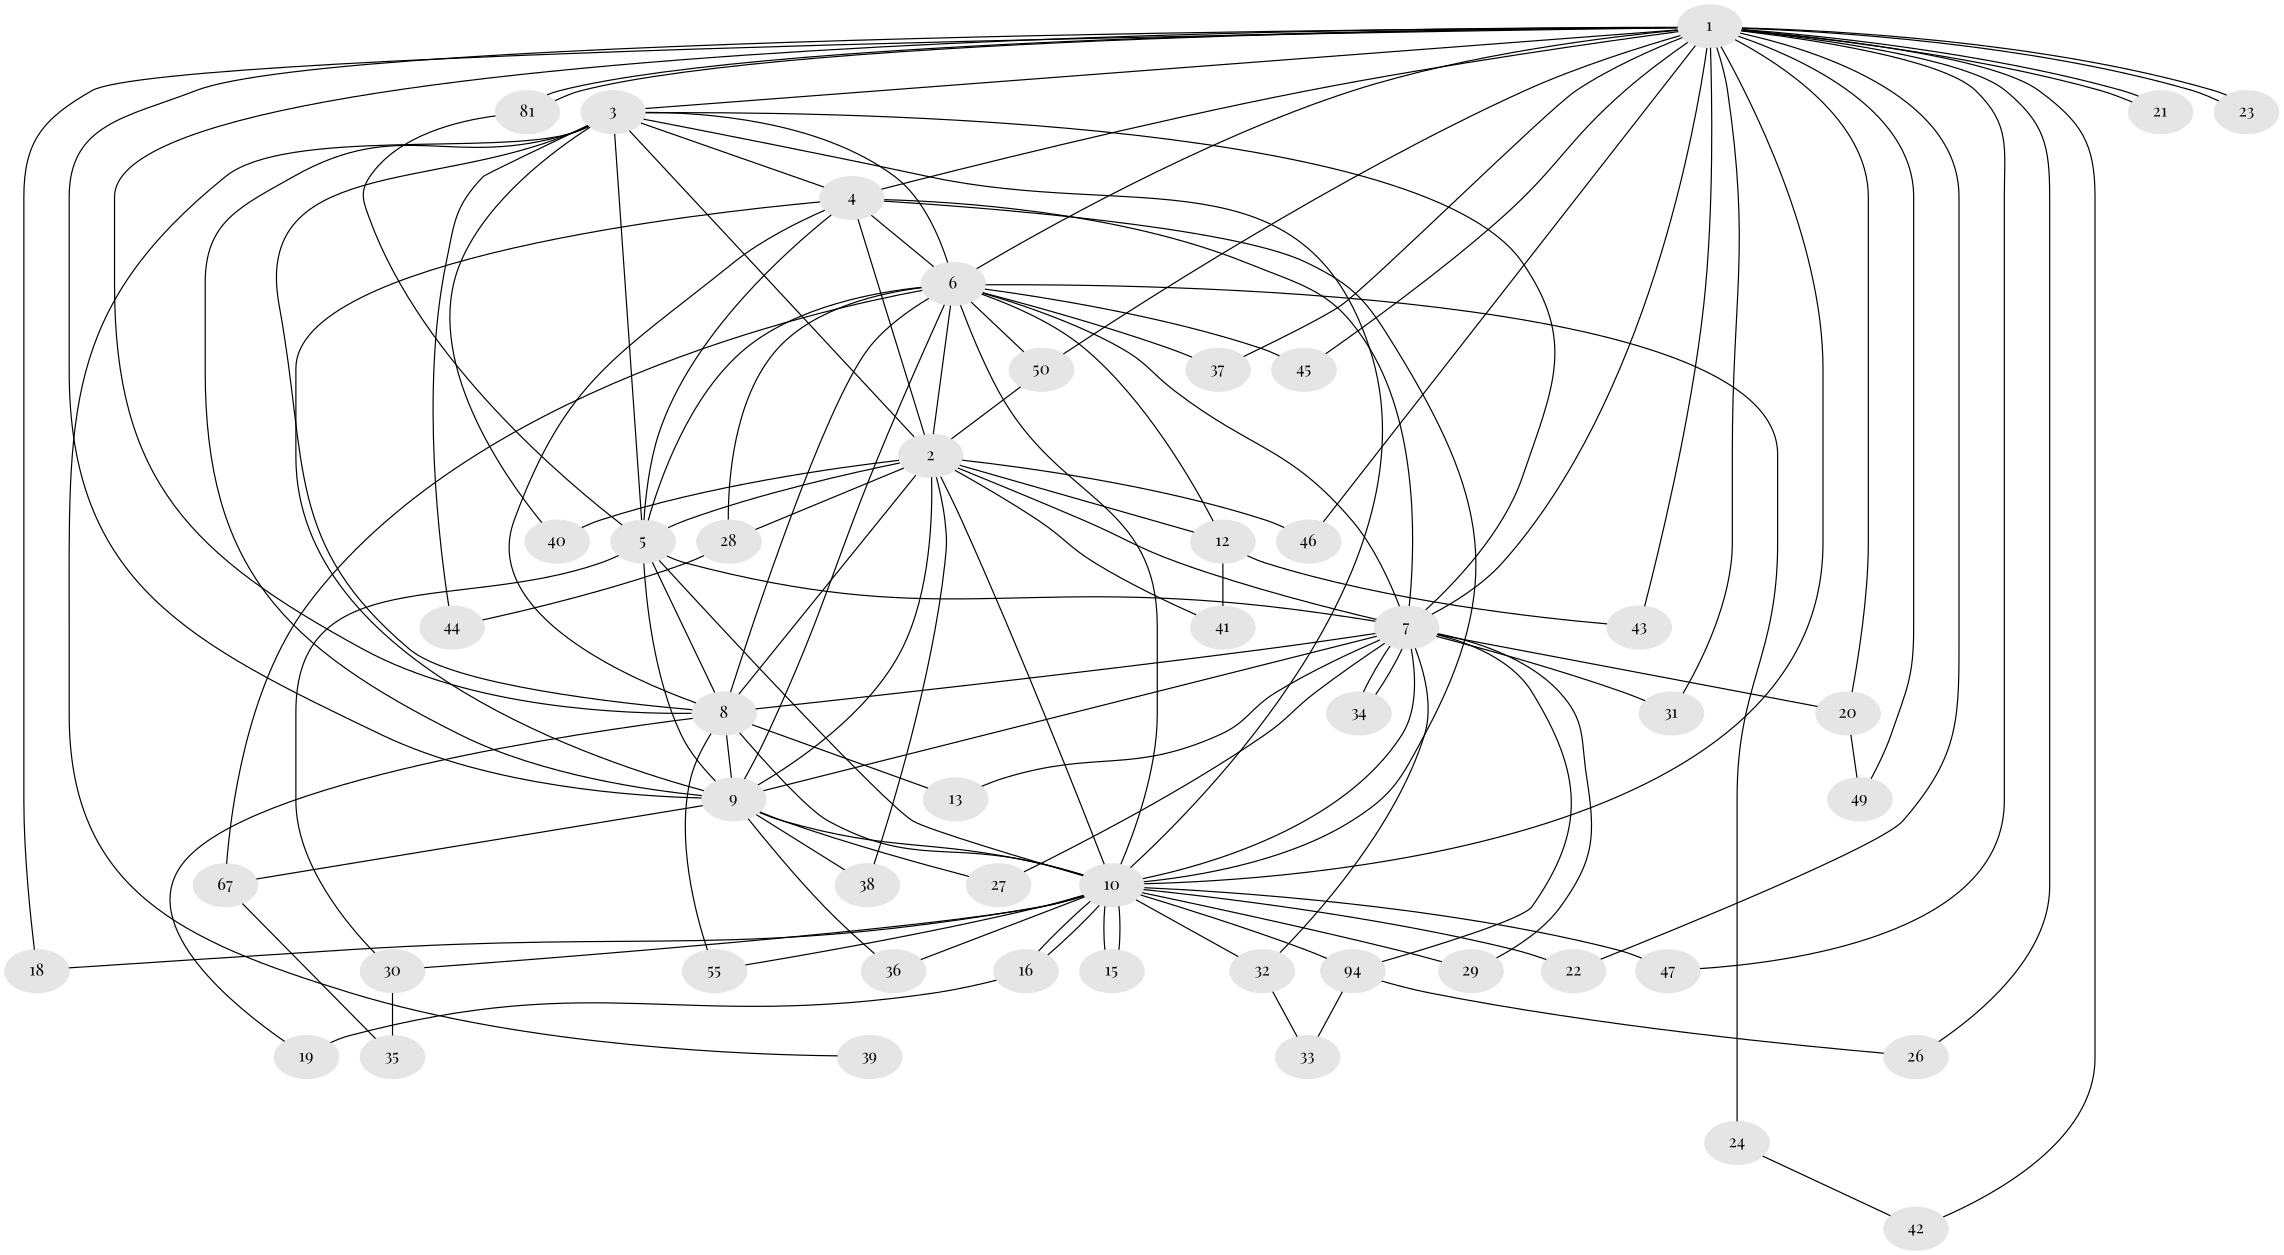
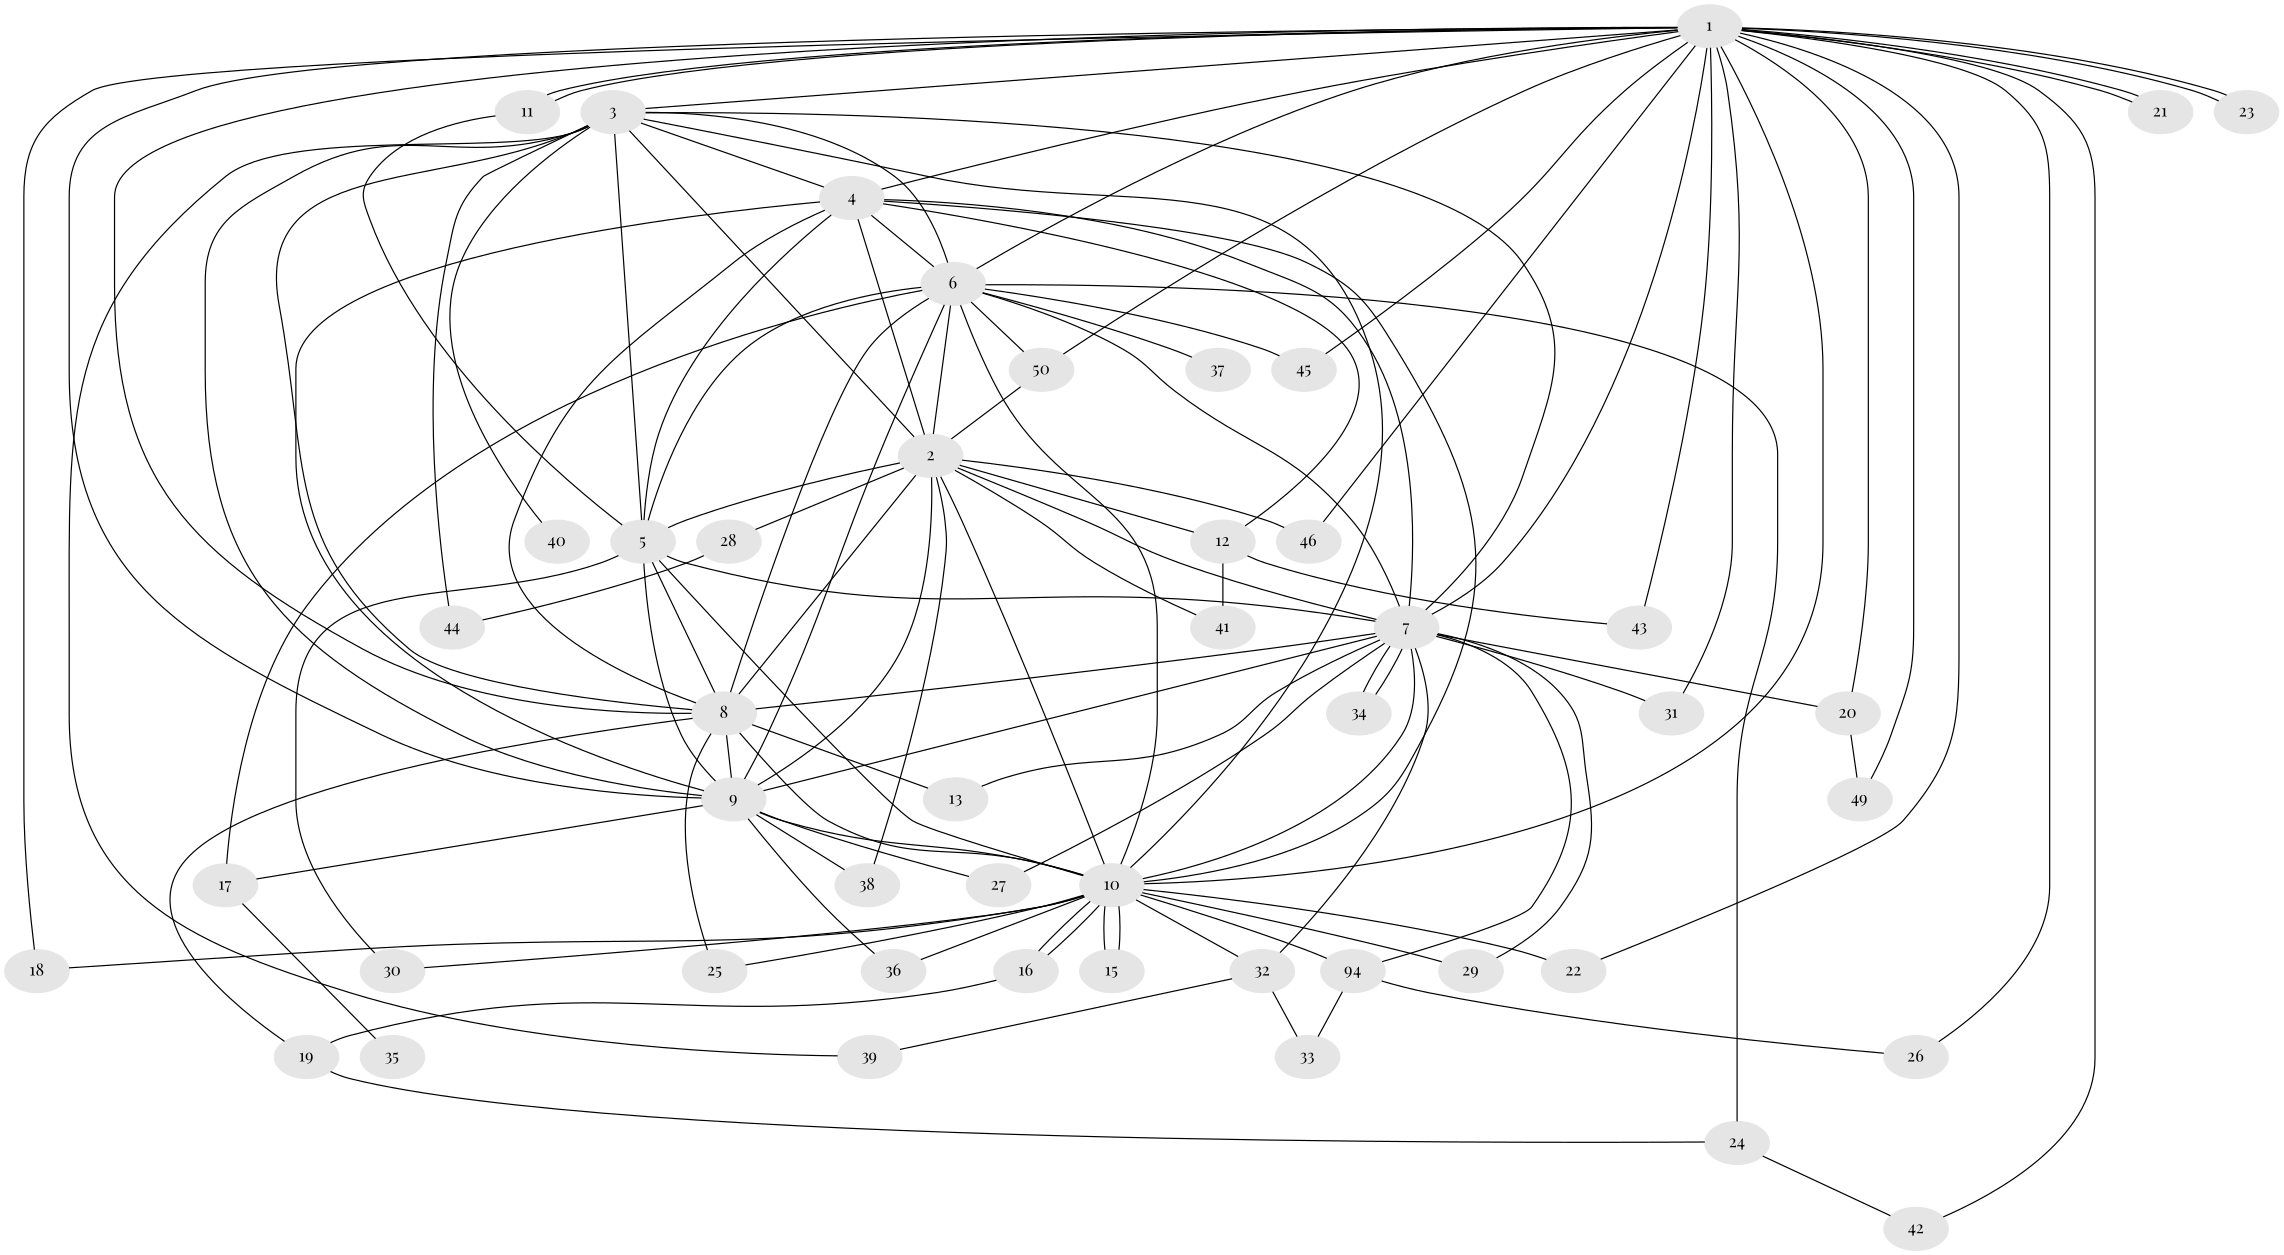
(527, 112) -> (527, 112)
(1462, 195) -> none
(771, 358) -> none
(1120, 383) -> (1215, 278)
(738, 485) -> none
(225, 885) -> (225, 885)
(715, 971) -> (715, 971)
(1668, 971) -> none
(393, 1014) -> none
none -> (1066, 1014)
none -> (1016, 1134)
